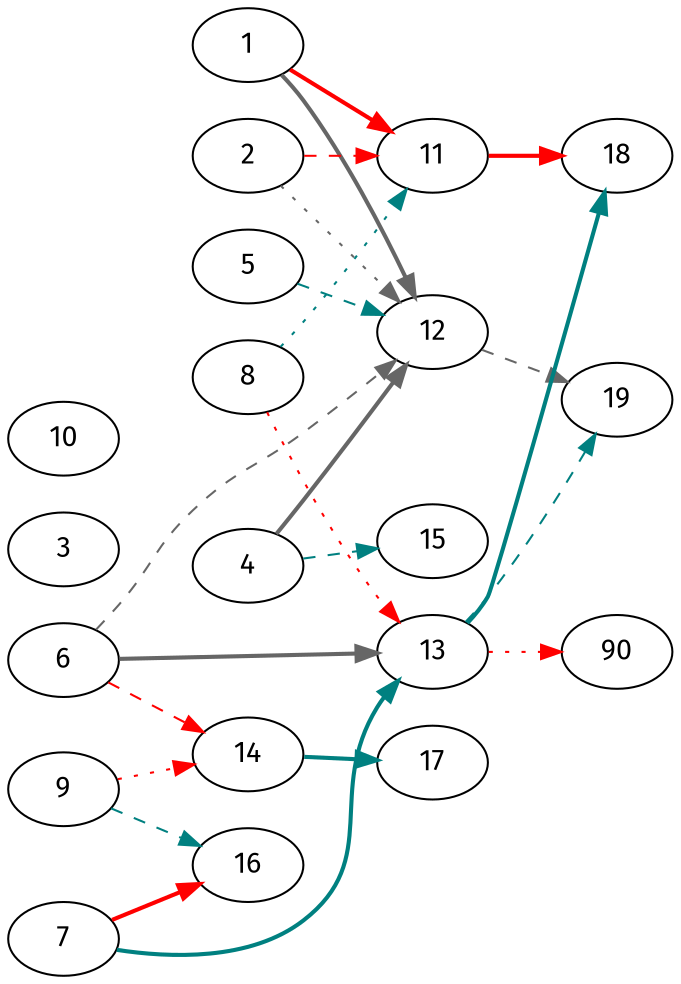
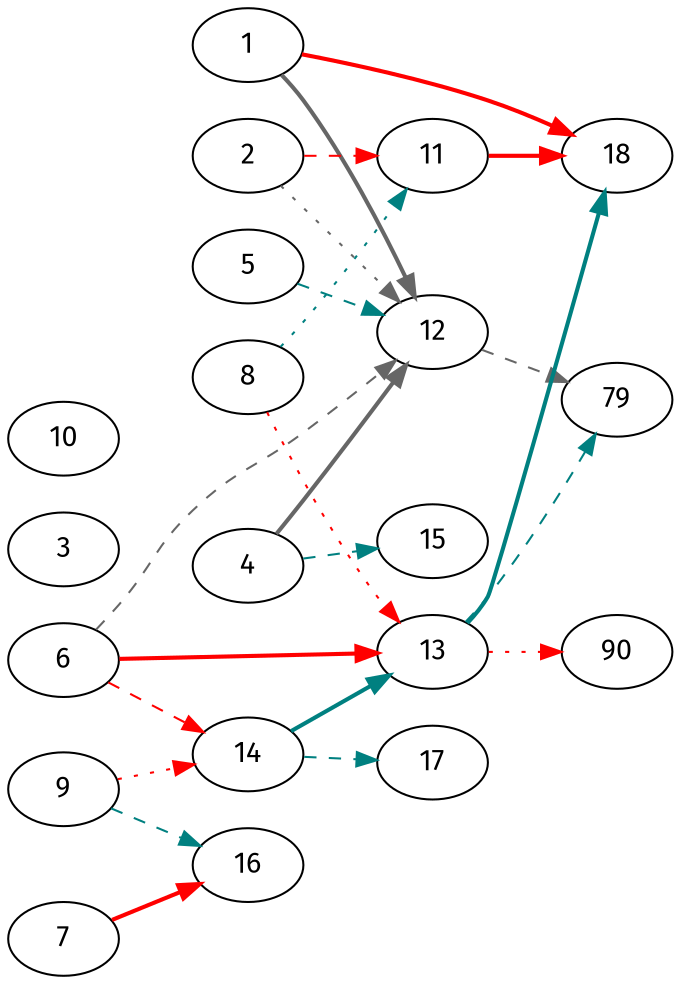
(331, 95) -> (429, 83)
(617, 400) -> (617, 400)
(238, 656) -> (238, 656)
(330, 758) -> (330, 758)
(322, 903) -> (331, 708)
